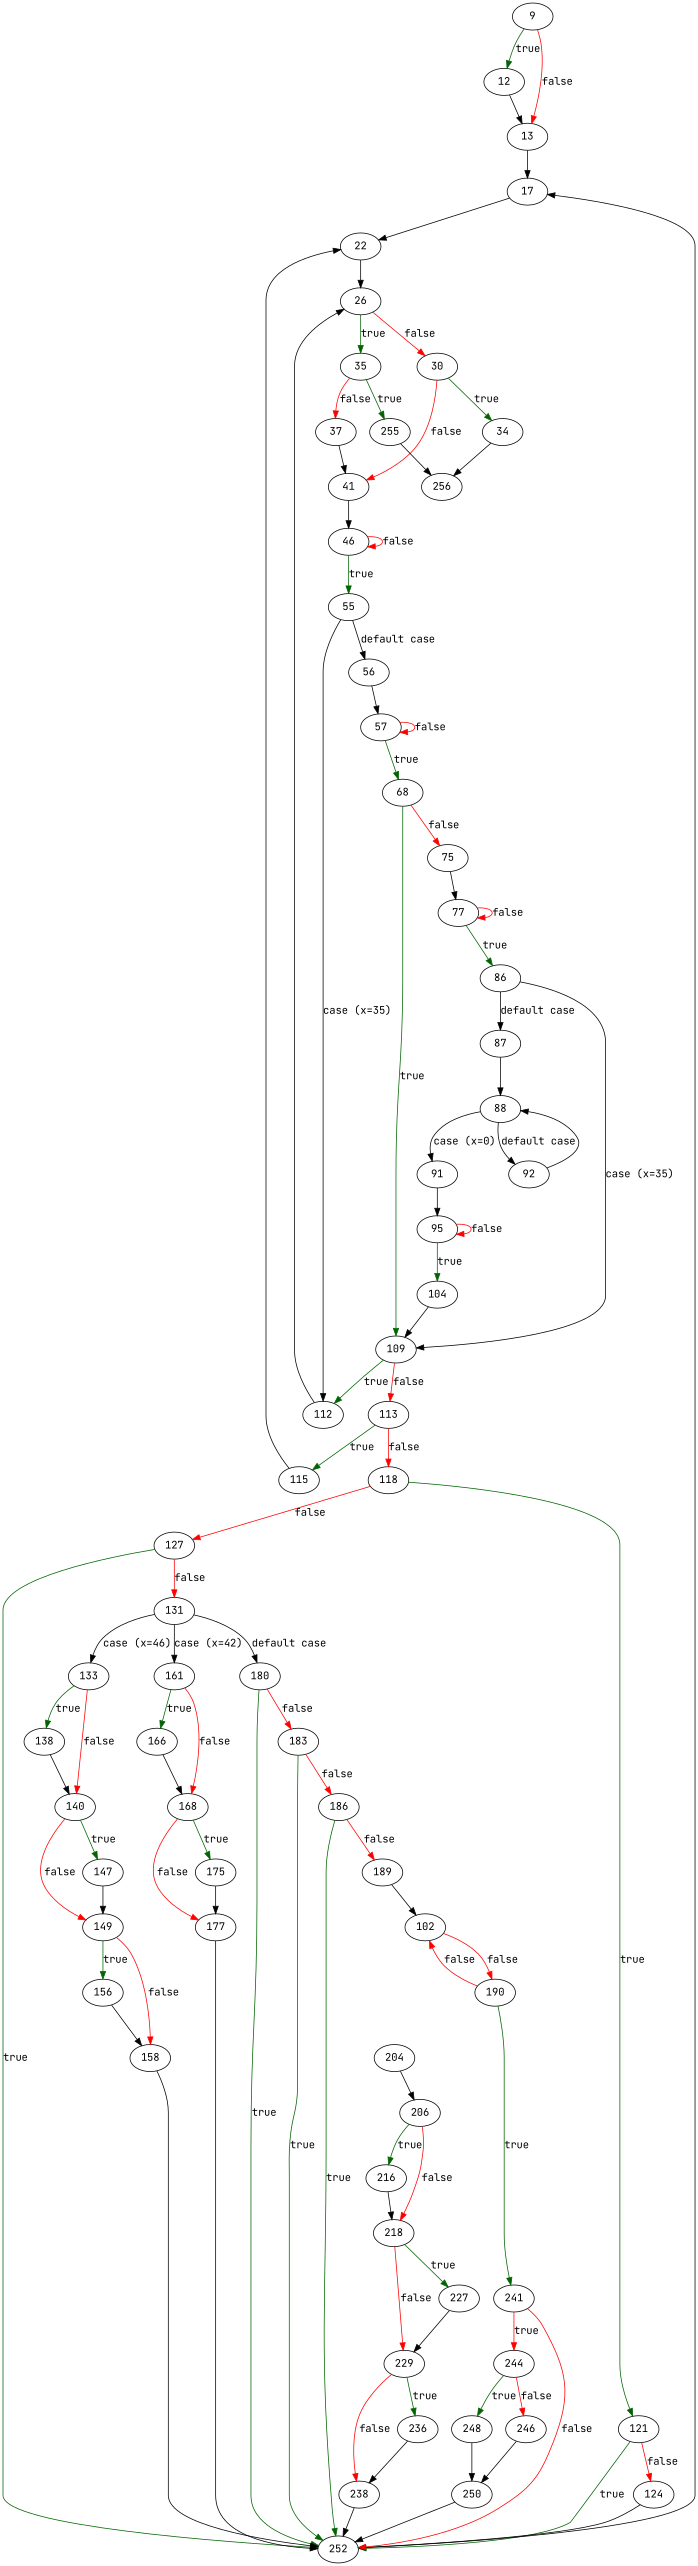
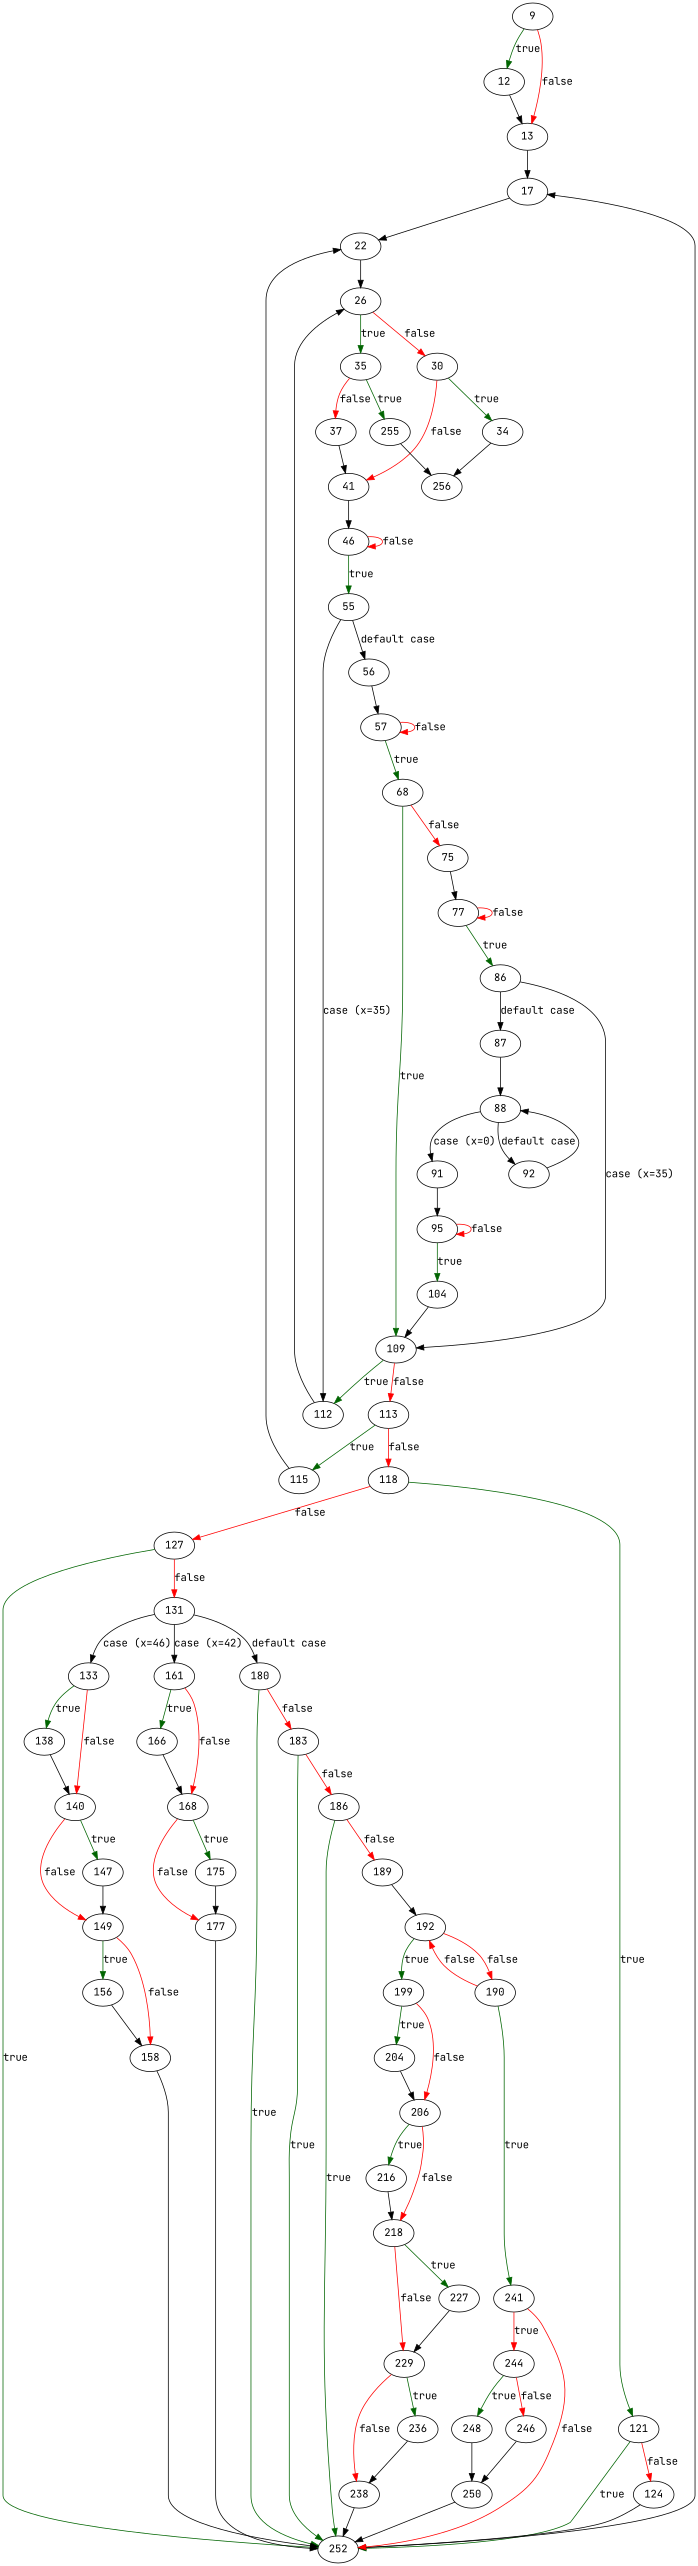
(425, 1927) -> (425, 1927)
none -> (403, 1993)
